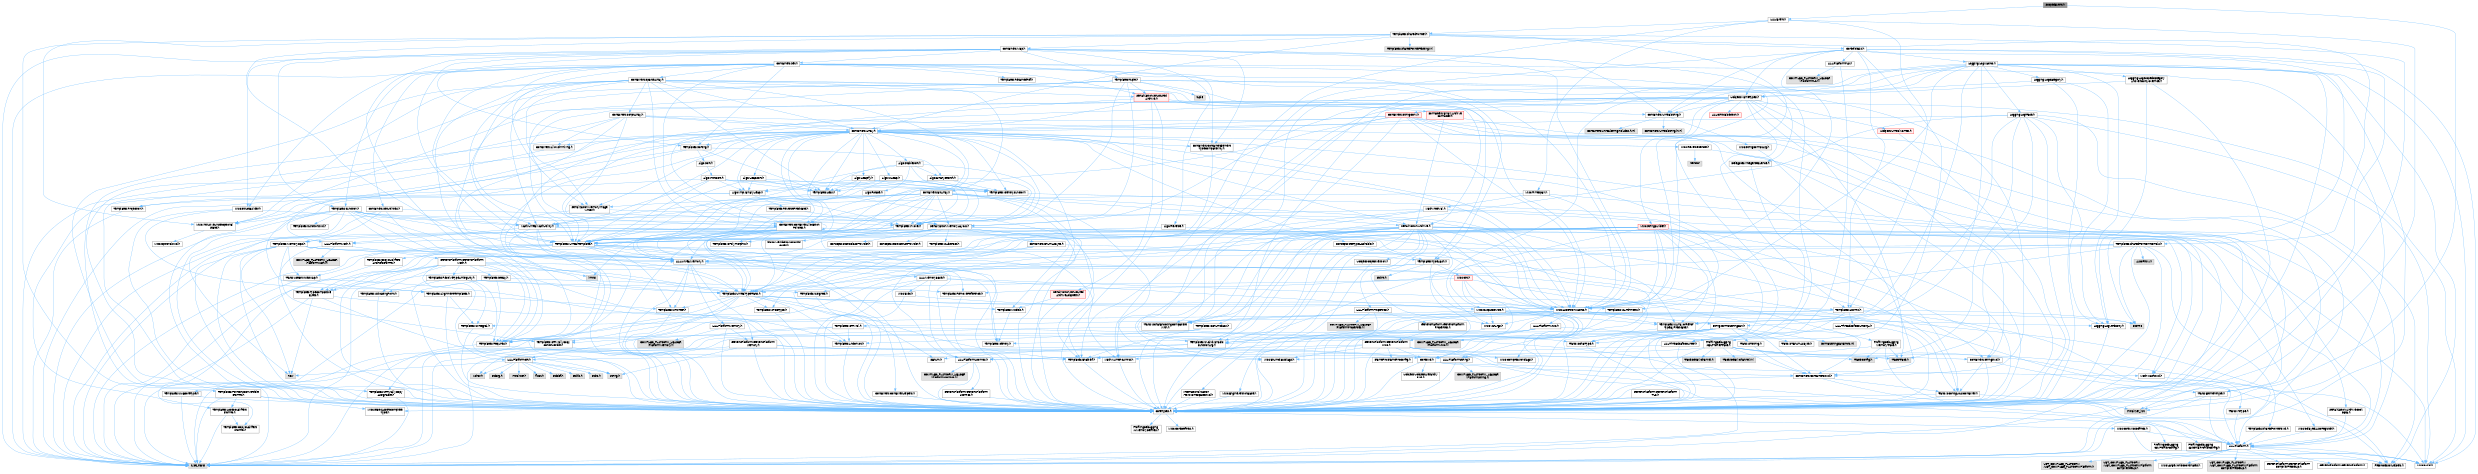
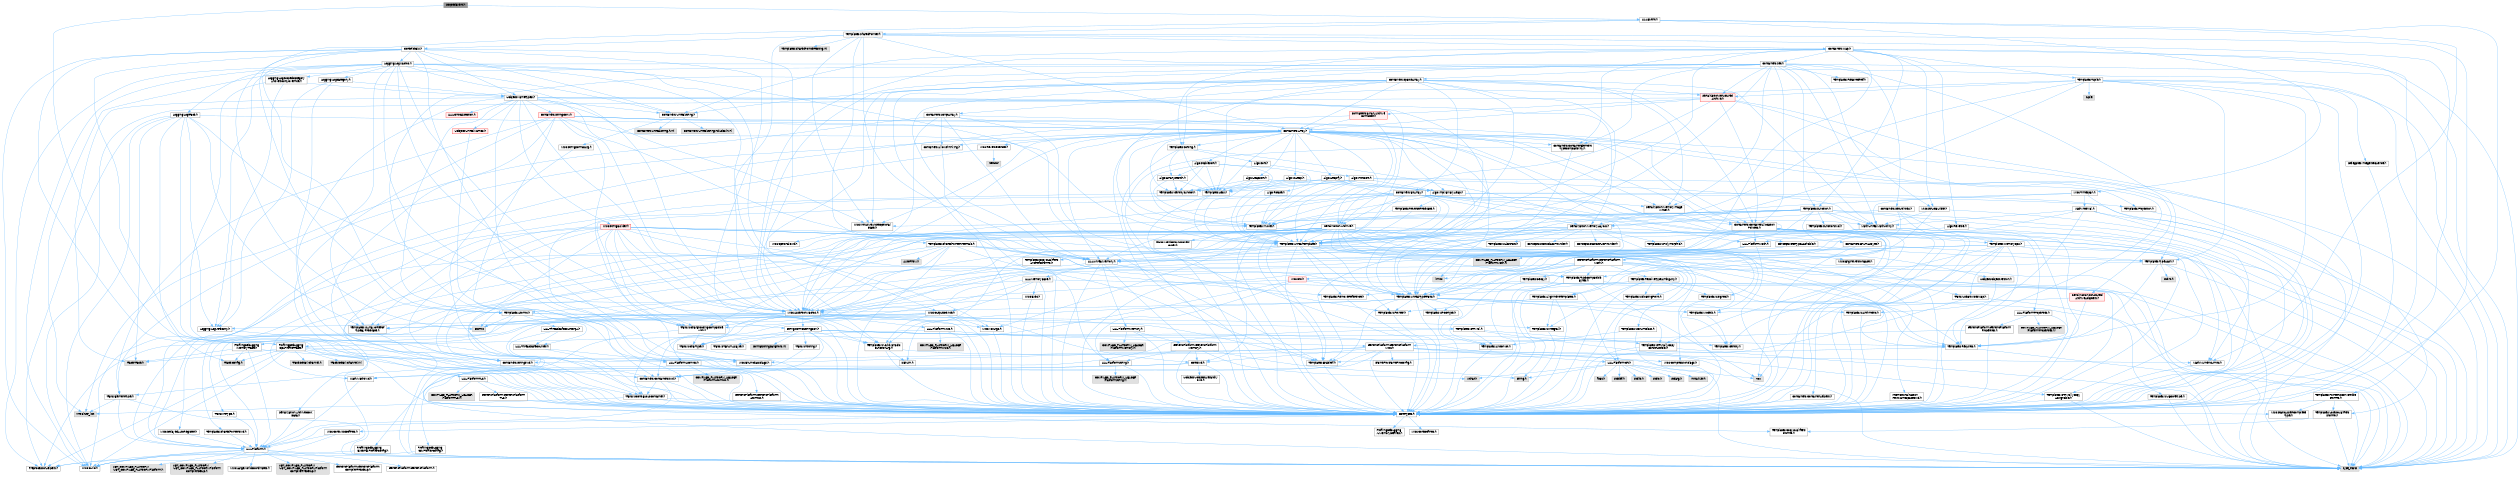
none -> (486, 387)
